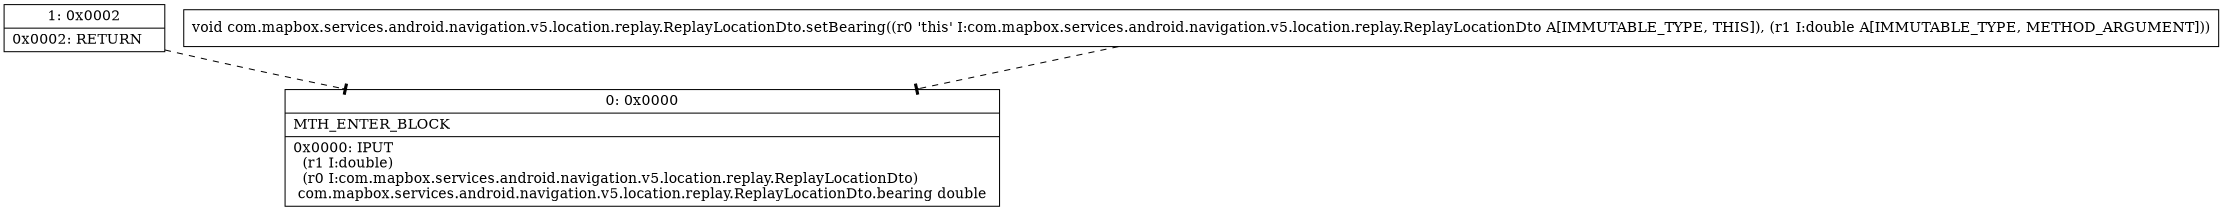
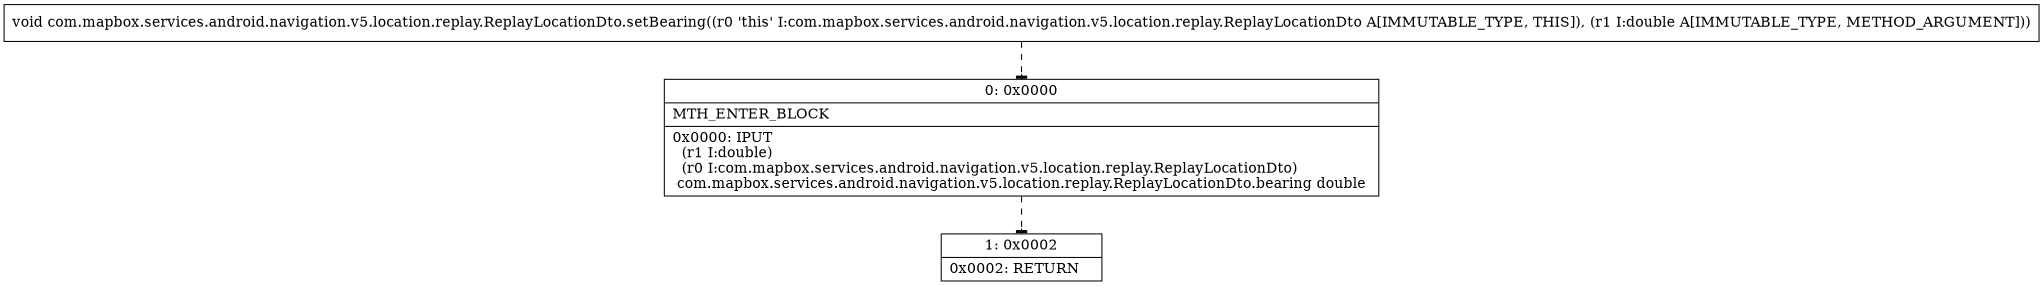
(254, 70) -> (1022, 212)
